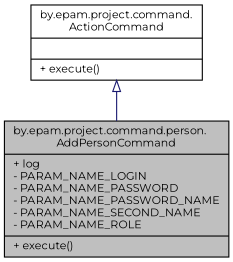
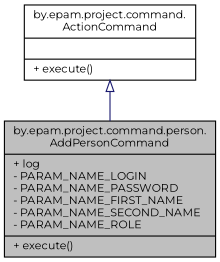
(117, 201) -> (98, 201)
